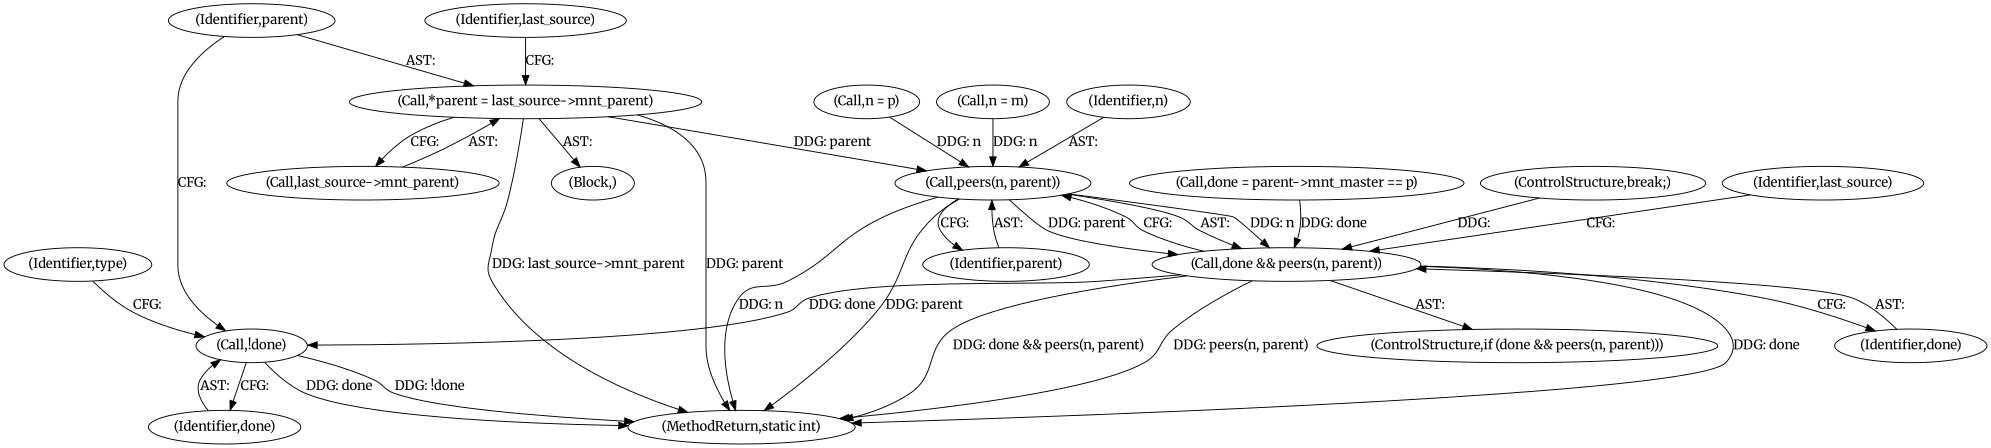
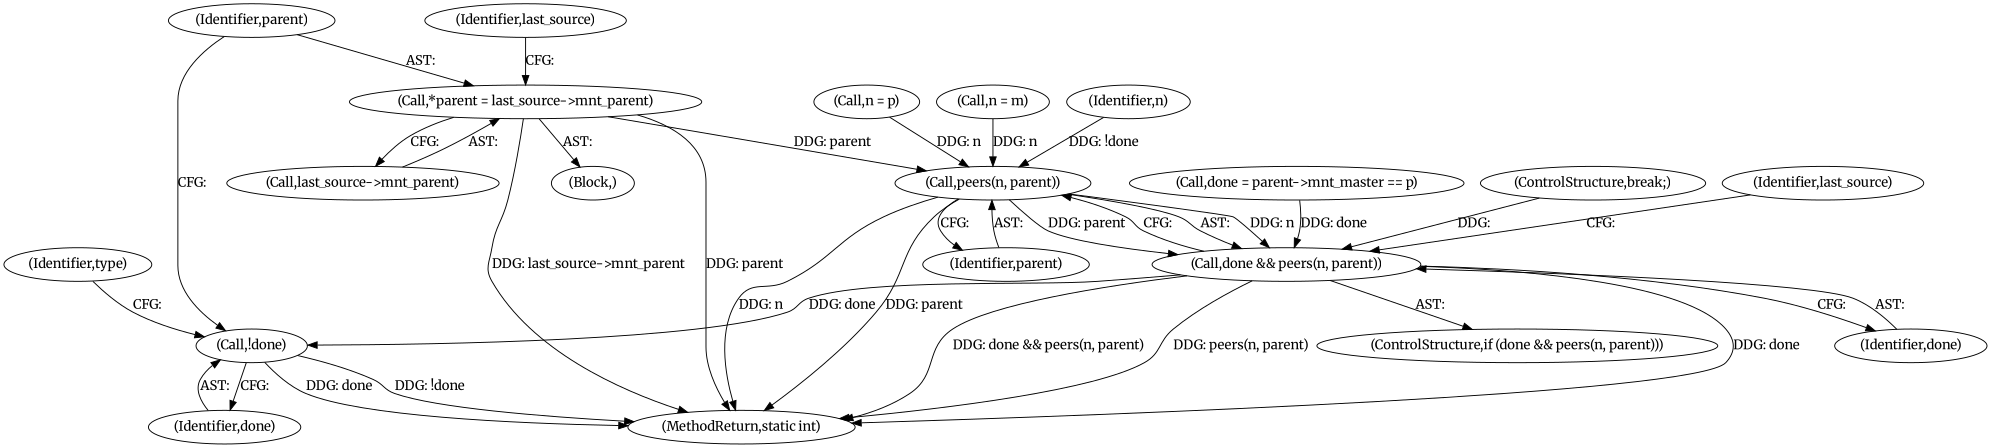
(1085, 143) -> (1104, 143)
